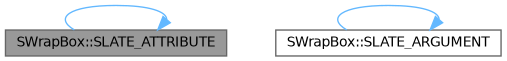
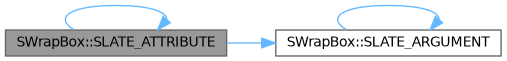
none -> (244, 43)
